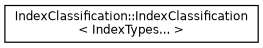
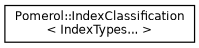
(132, 24) -> (100, 24)
